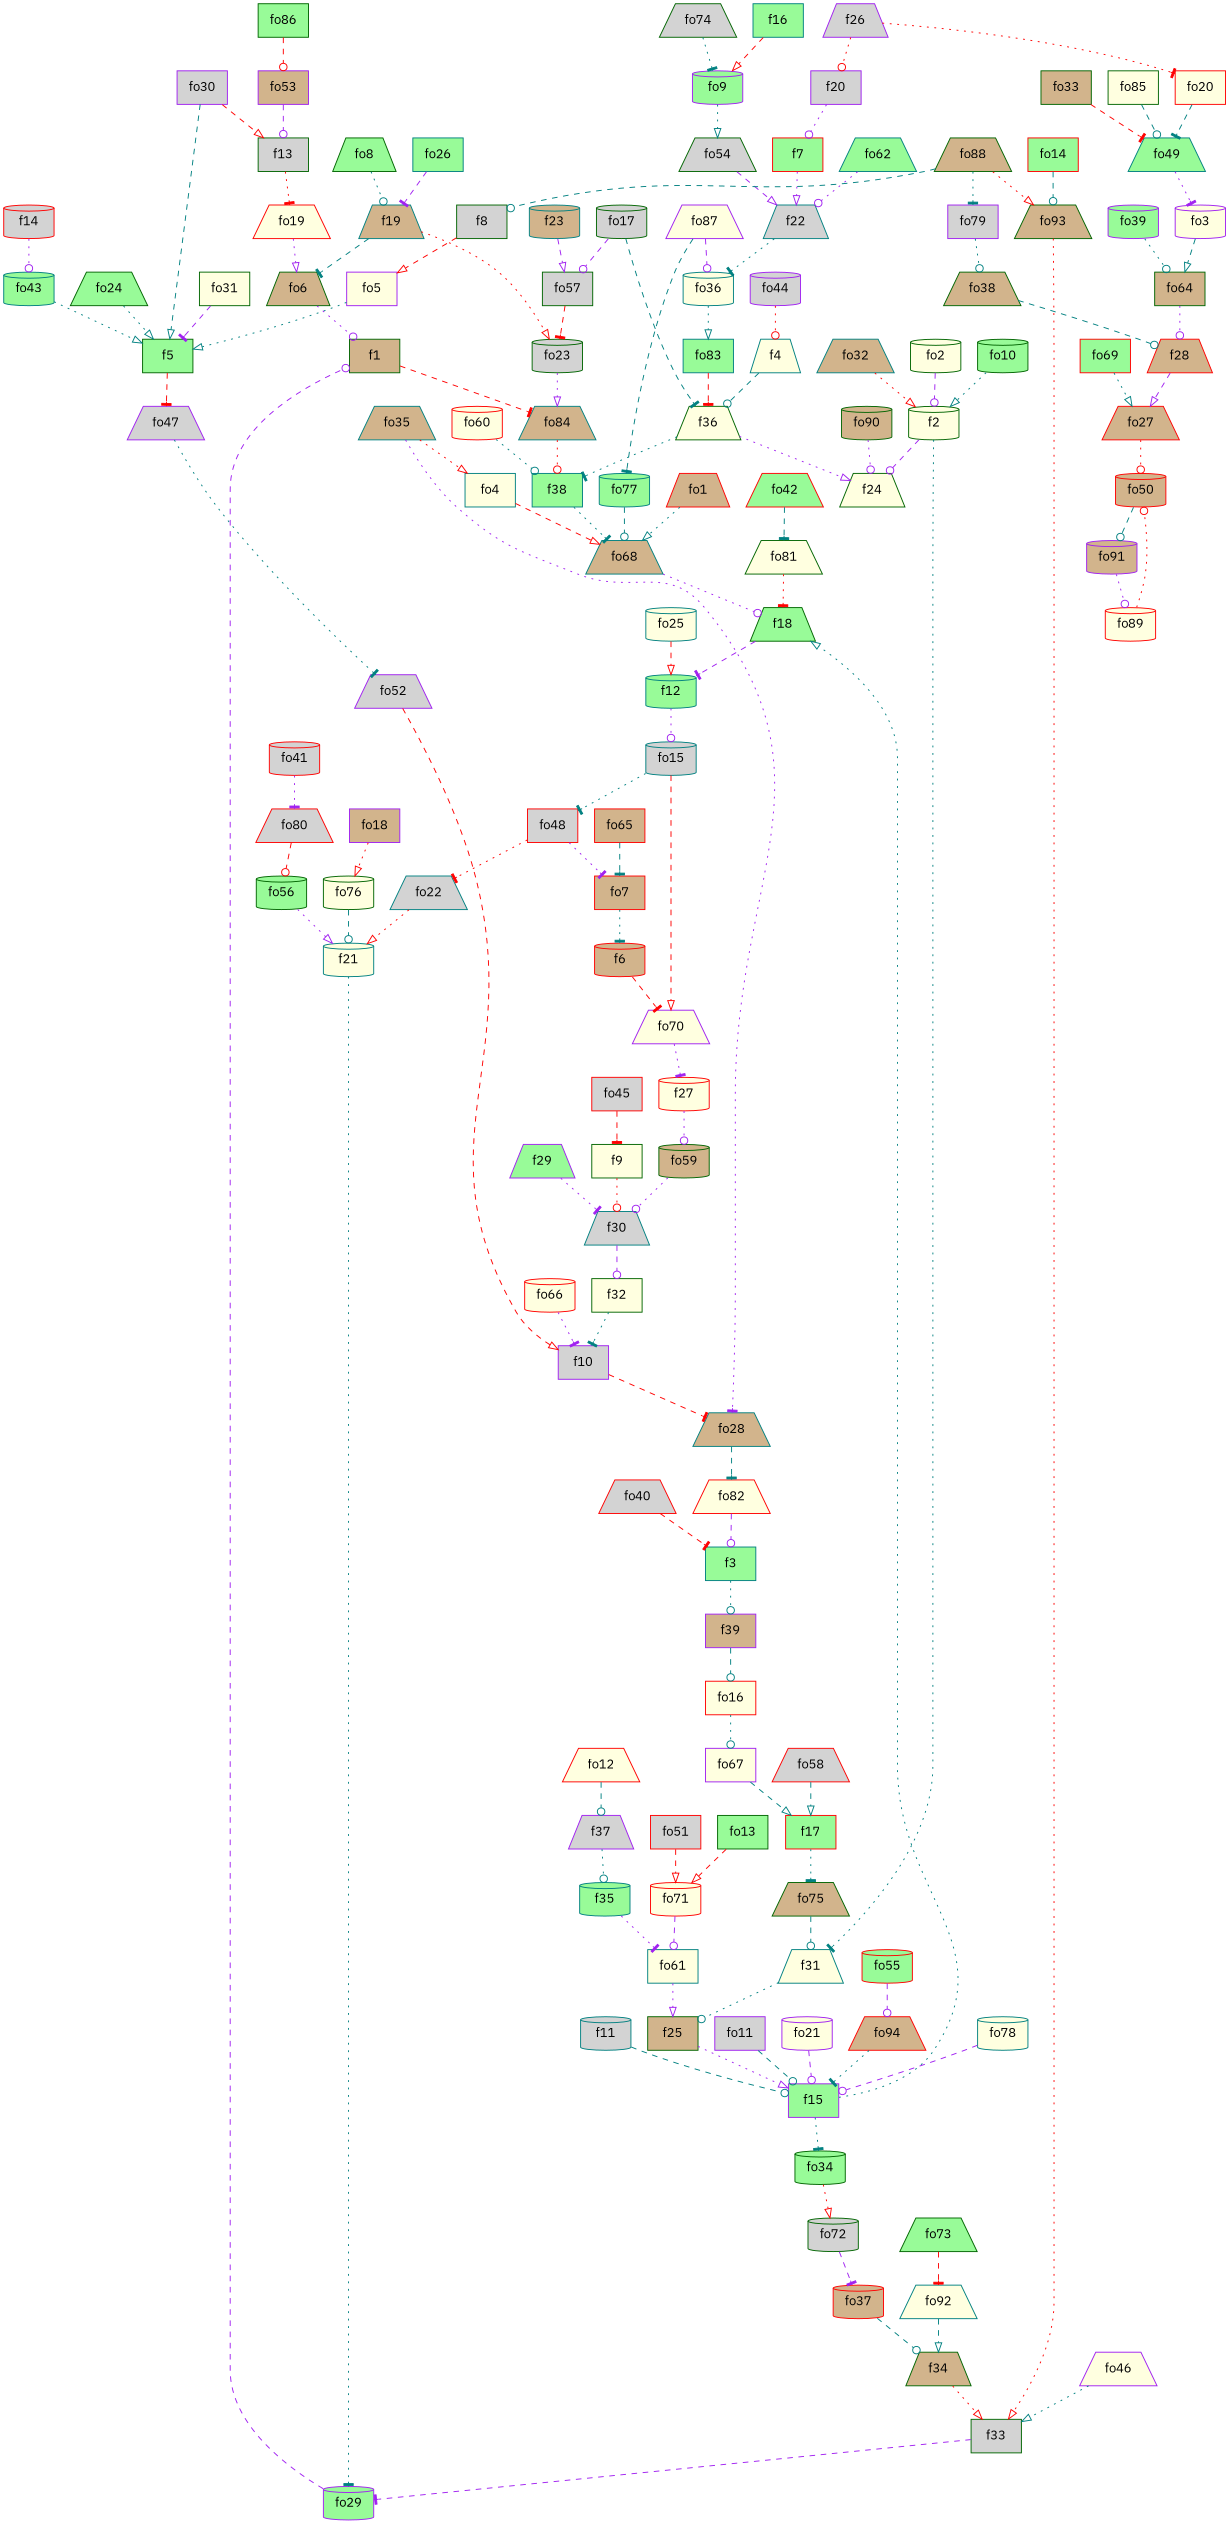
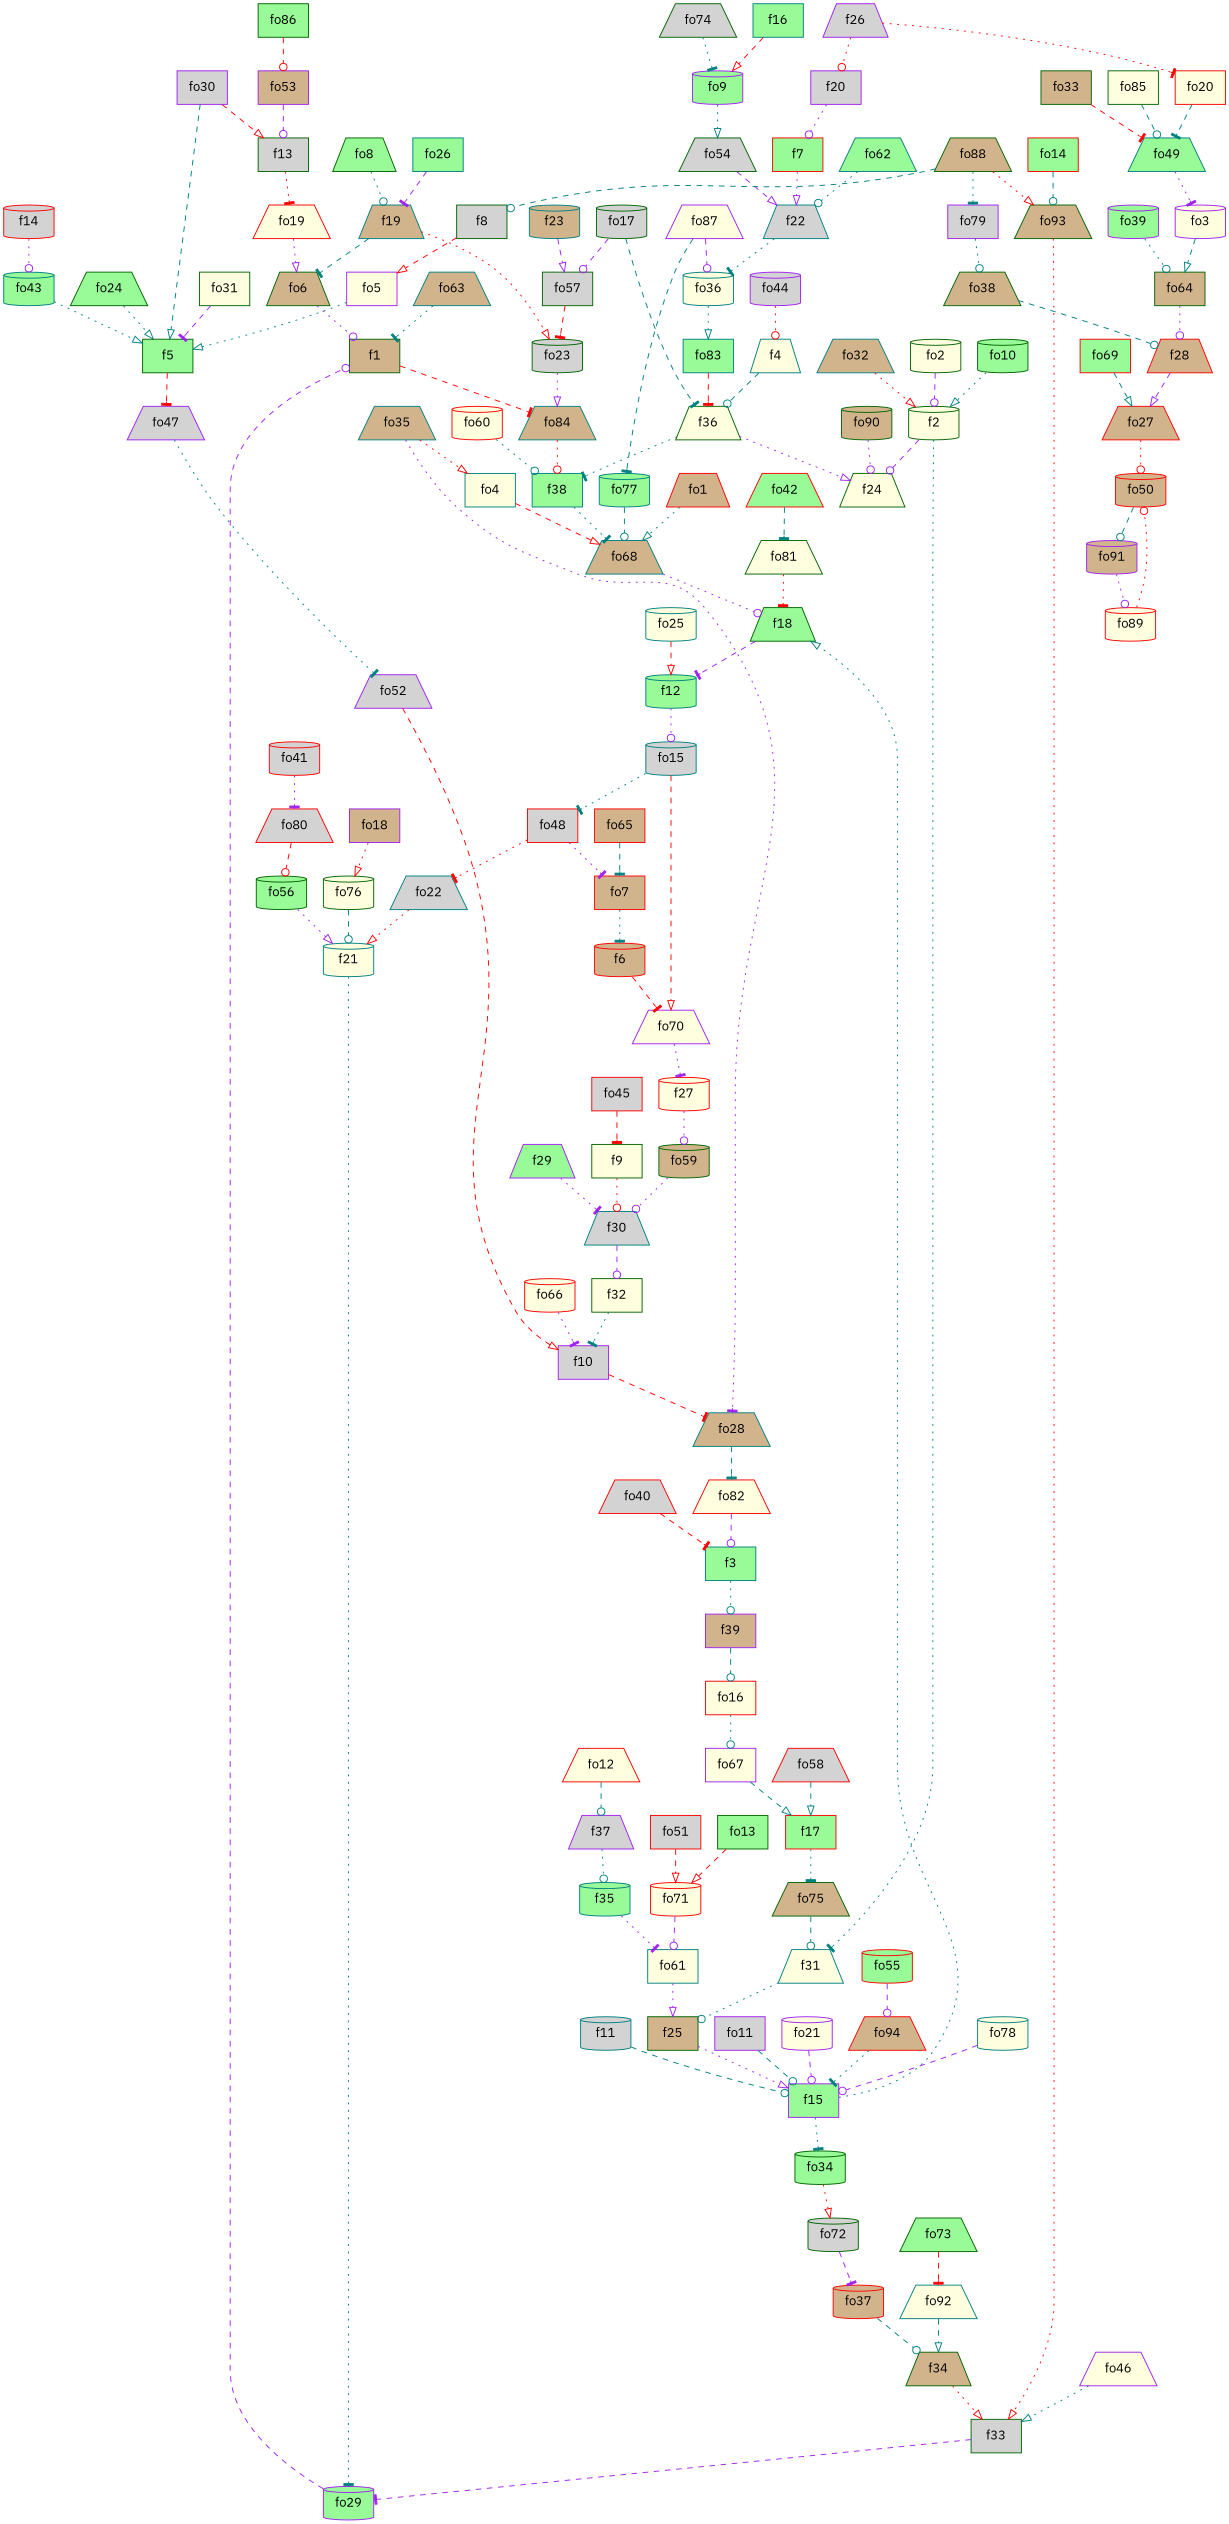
(835, 190) -> (835, 190)
none -> (452, 289)
(1121, 385) -> (1121, 385)
